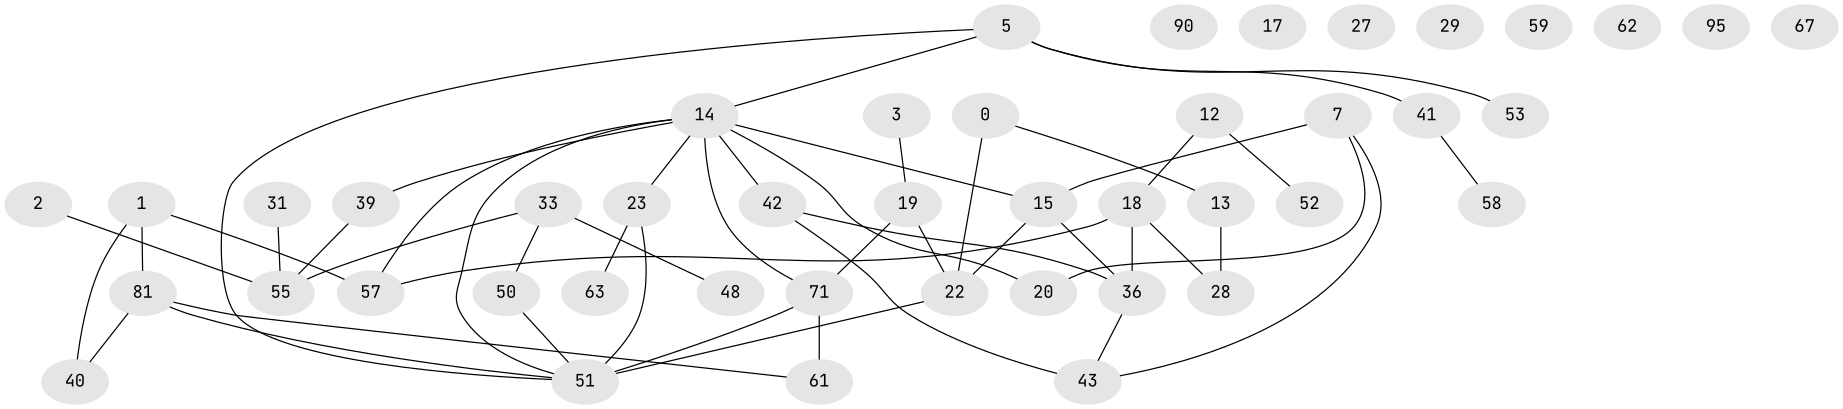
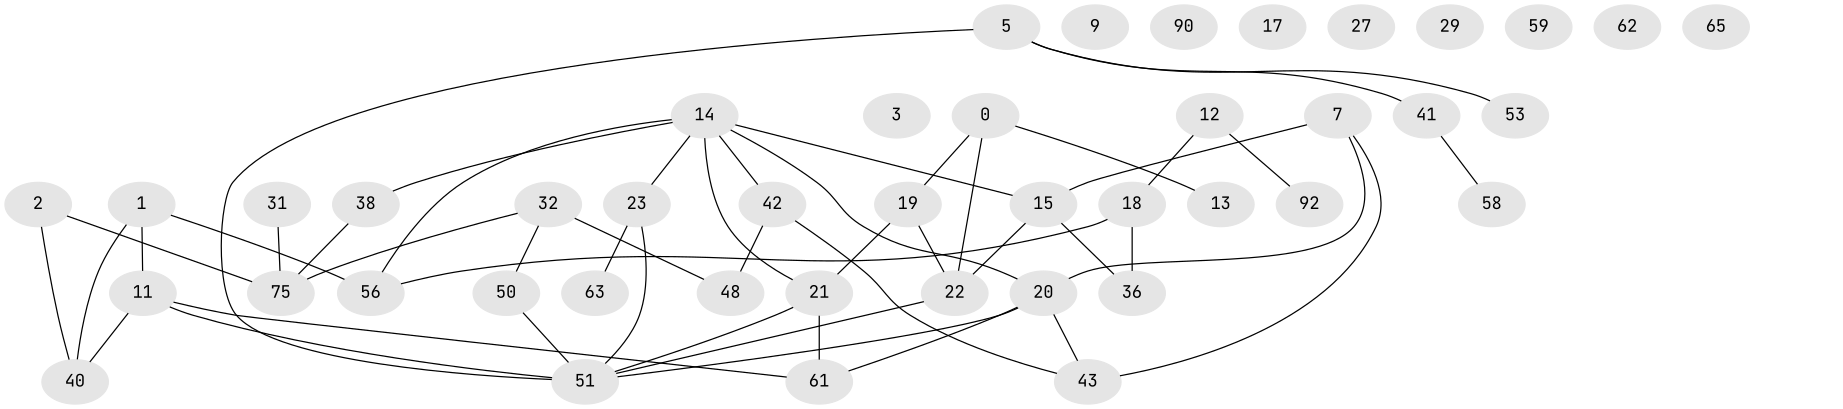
none -> (1095, 27)
(1716, 27) -> (1716, 27)
(1805, 27) -> none
(856, 71) -> none
(902, 159) -> (947, 160)
(366, 205) -> (366, 205)
(548, 205) -> (548, 205)
(1310, 205) -> (1310, 205)
(479, 211) -> (829, 348)
(956, 242) -> (754, 244)
(143, 293) -> (143, 293)
(281, 293) -> (281, 293)
(371, 293) -> (371, 293)
(819, 293) -> (819, 293)
(1221, 293) -> none
none -> (53, 294)
(1110, 338) -> (1066, 338)
none -> (934, 341)
